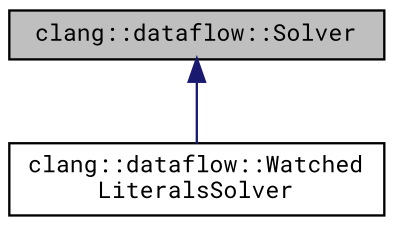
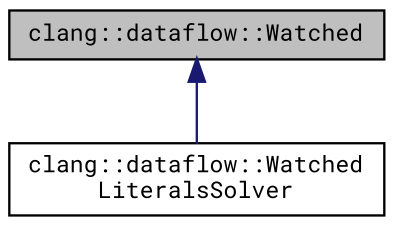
(197, 35) -> (197, 35)
